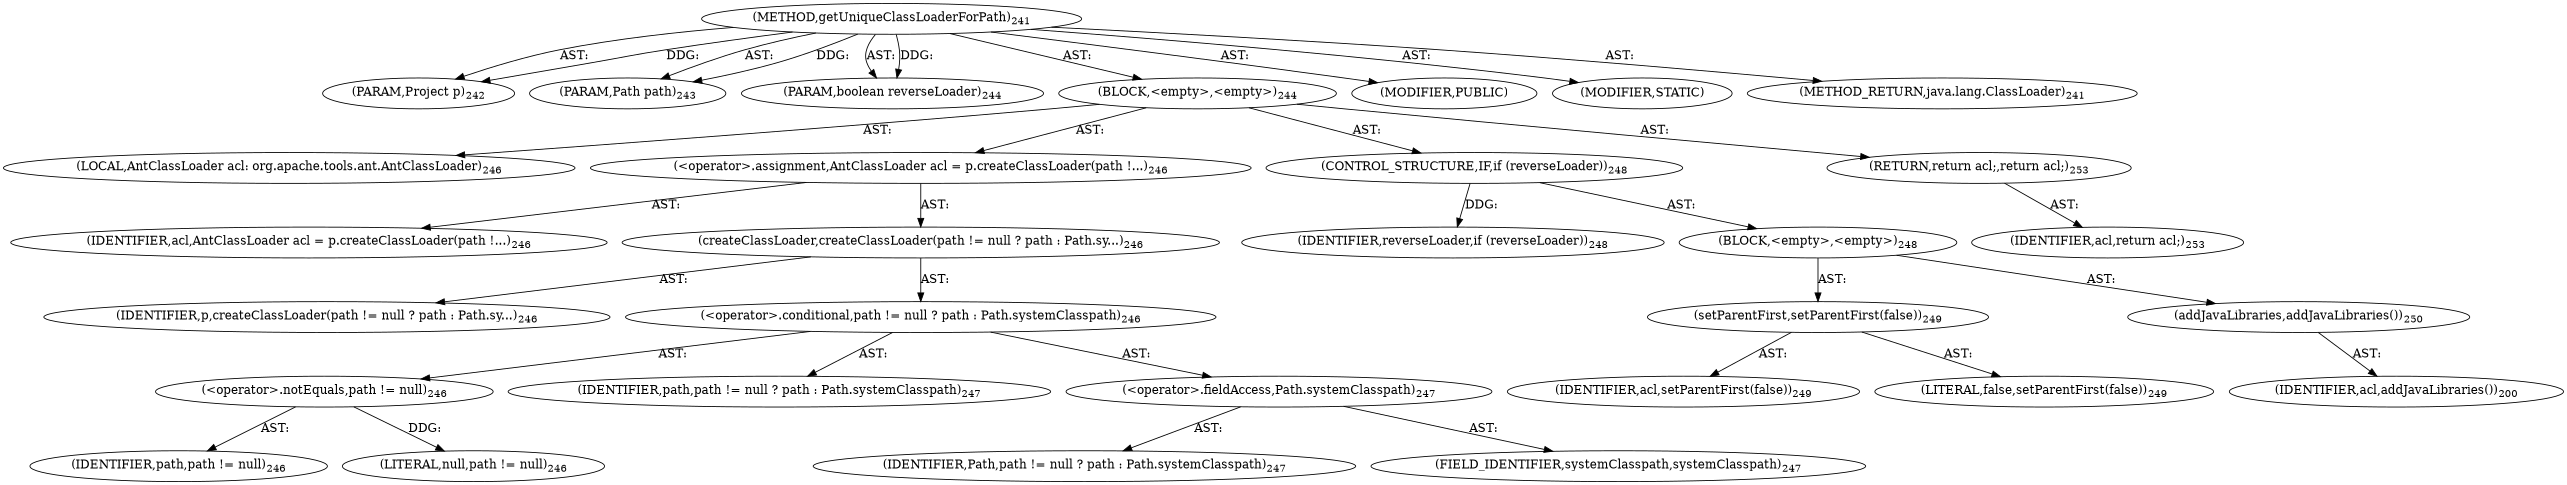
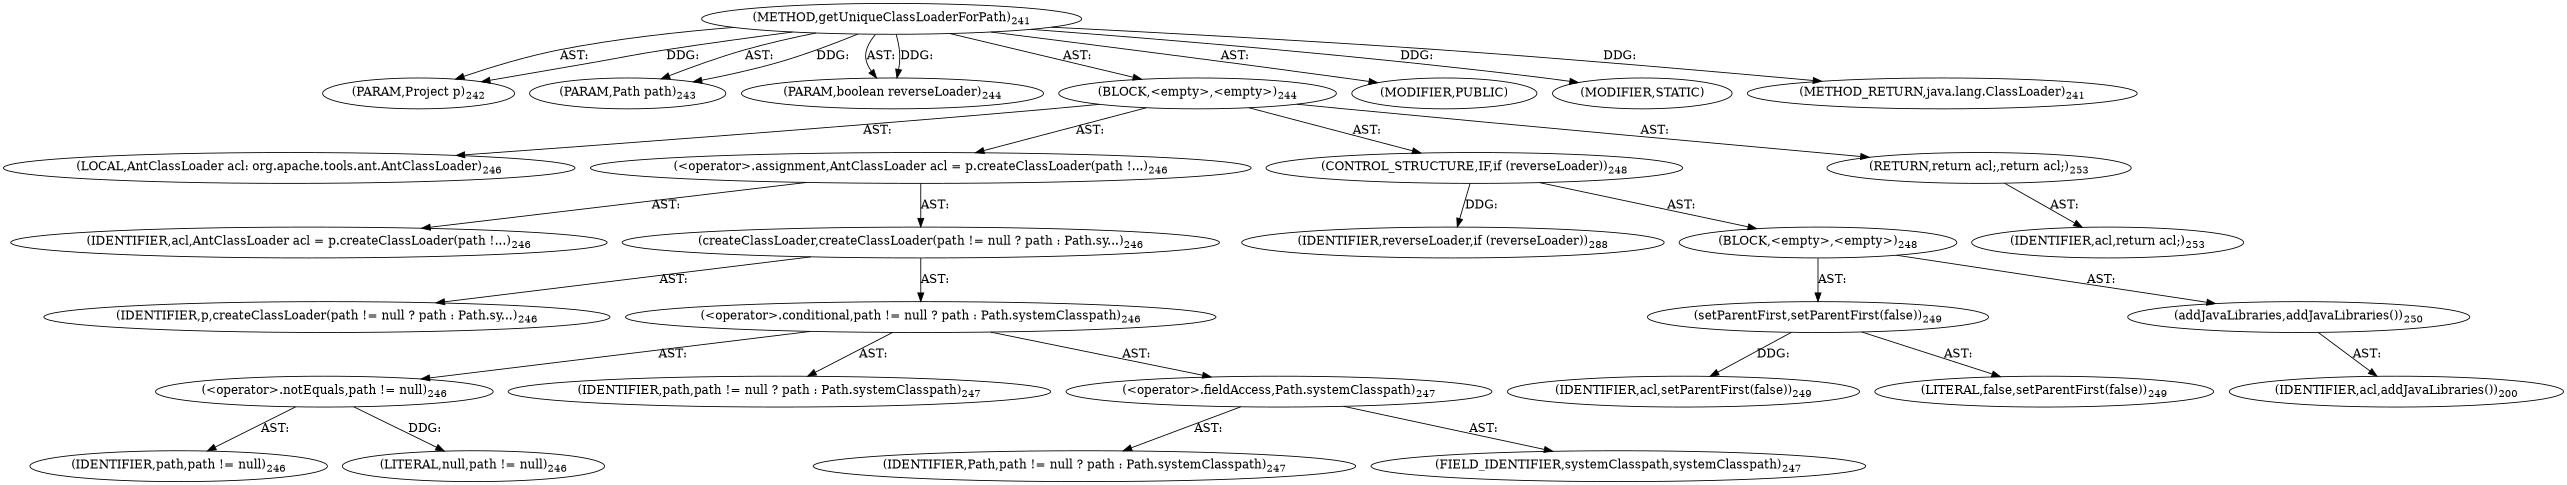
(1419, 56) -> (1419, 56)
(1622, 56) -> (1622, 56)
(1599, 241) -> (1599, 241)
(1775, 354) -> (1775, 354)
